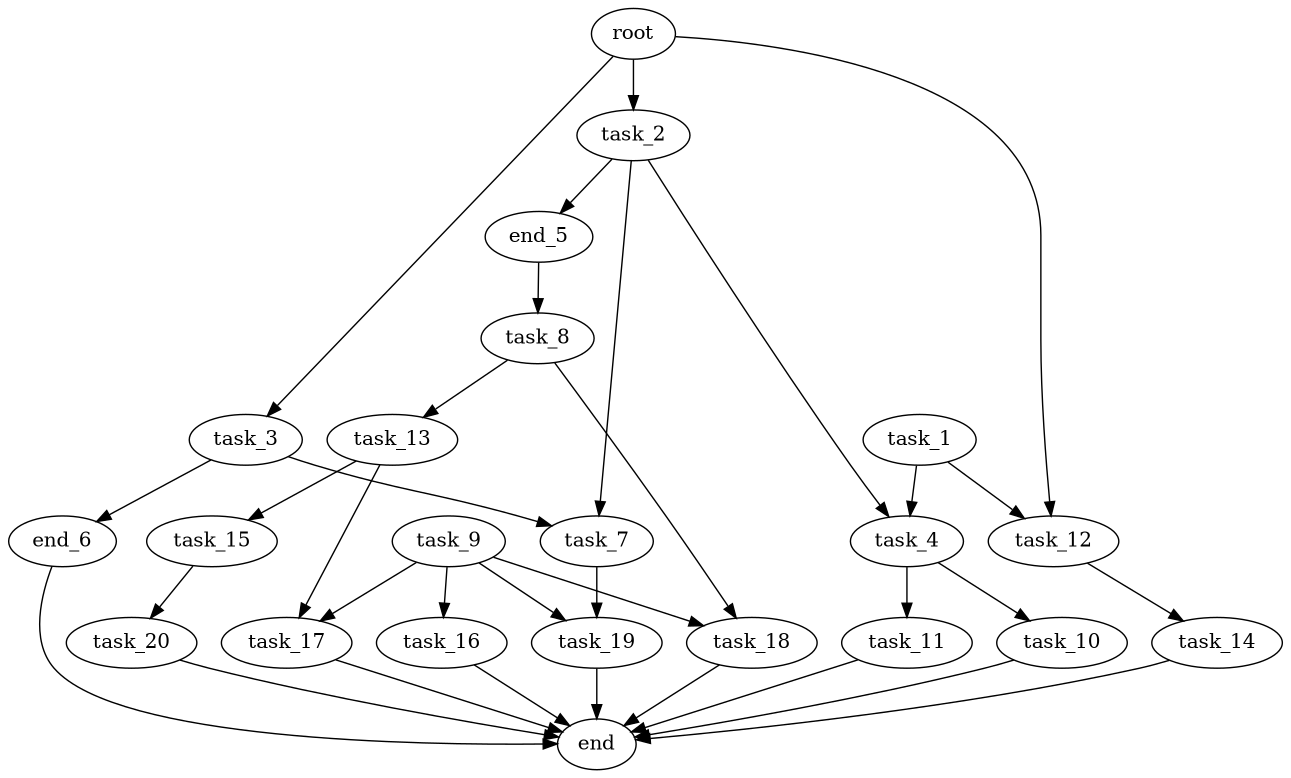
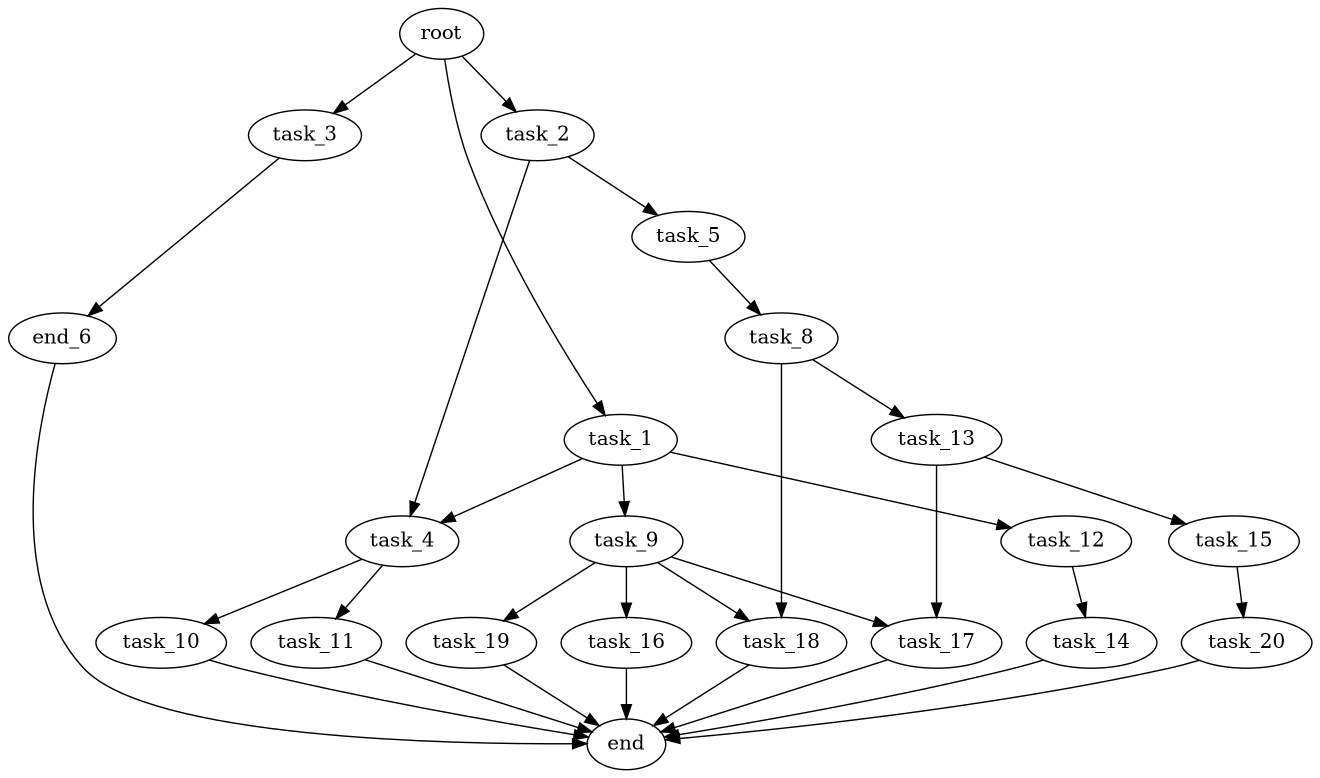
(1008, 150) -> (495, 222)
(539, 237) -> (688, 237)
none -> (623, 484)
(597, 541) -> none
